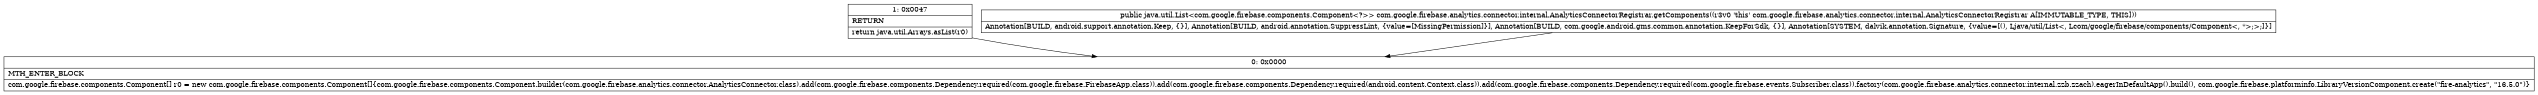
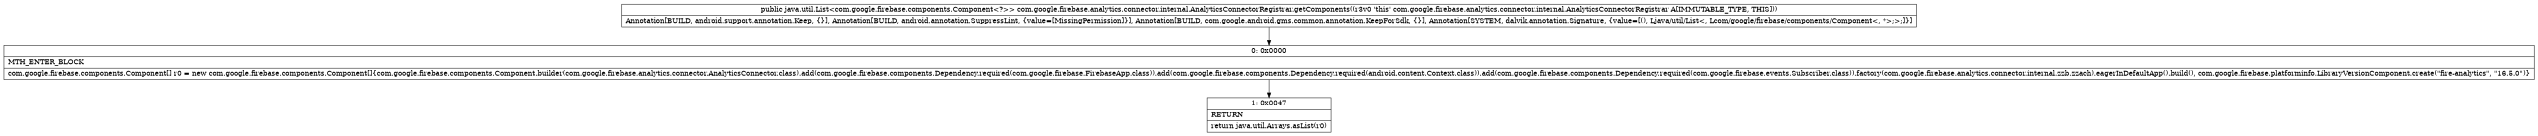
(1032, 48) -> (1269, 86)
